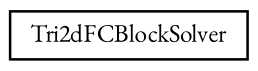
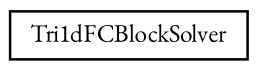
(129, 35) -> (129, 35)
